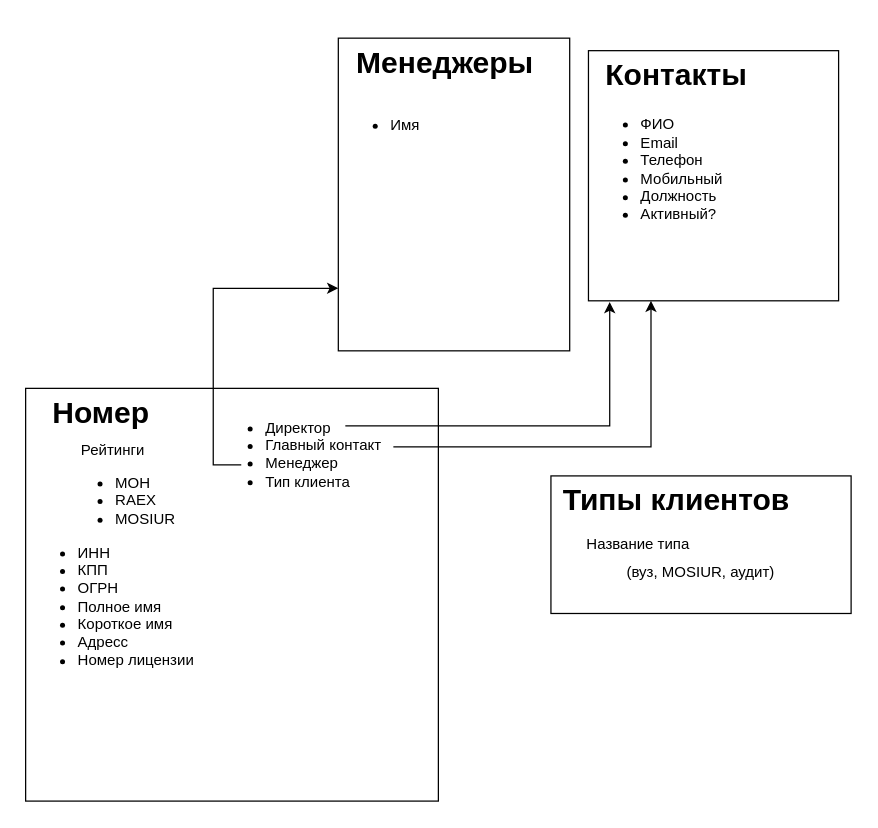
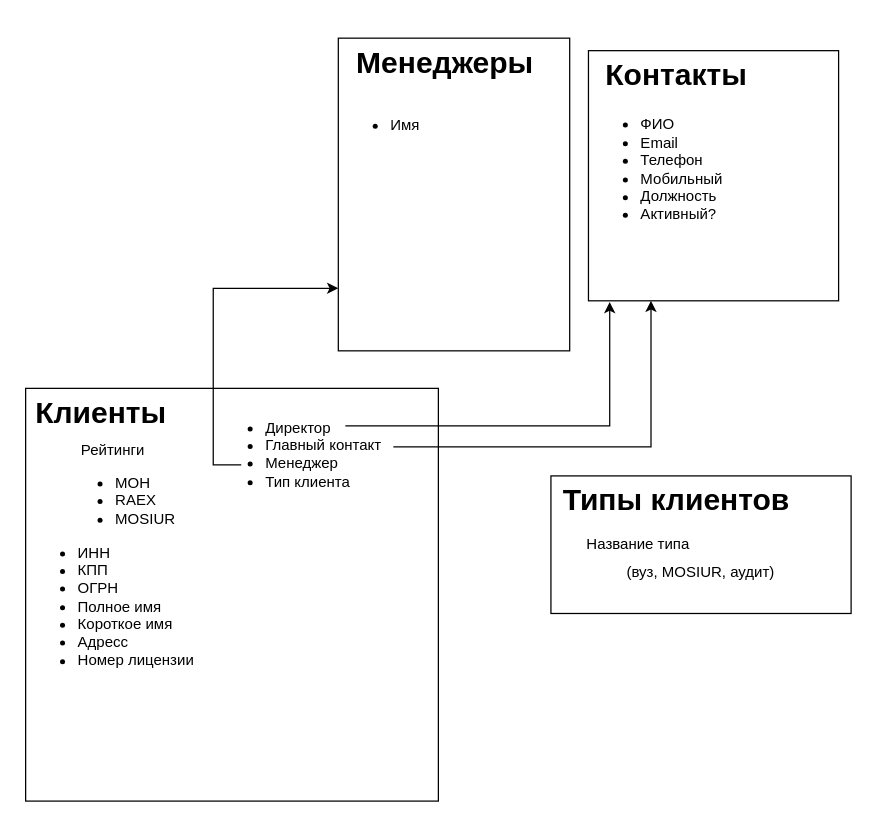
(101, 413) -> (101, 413)
